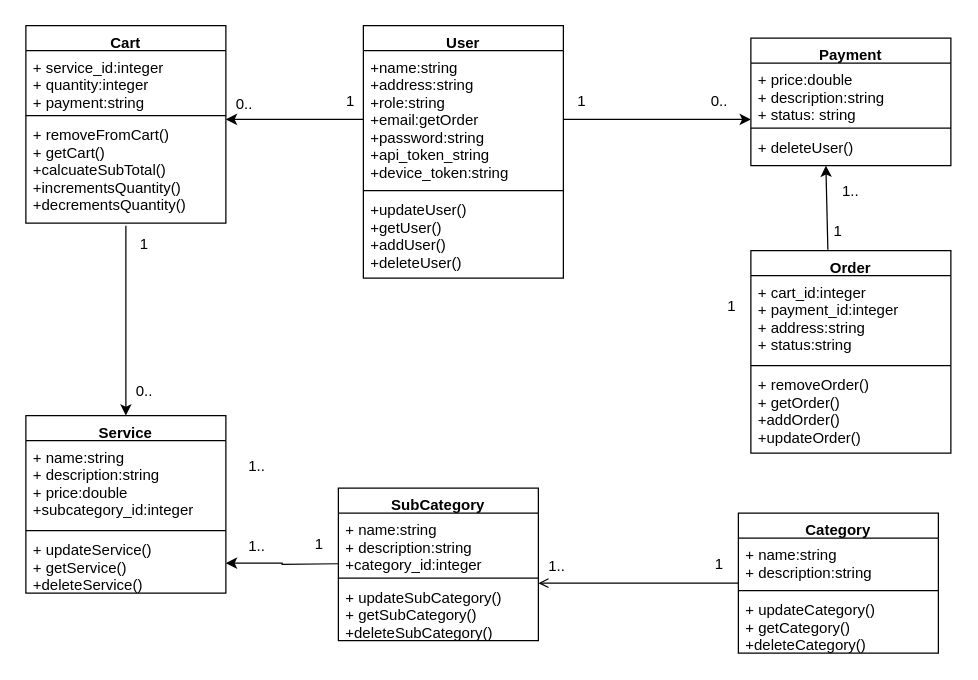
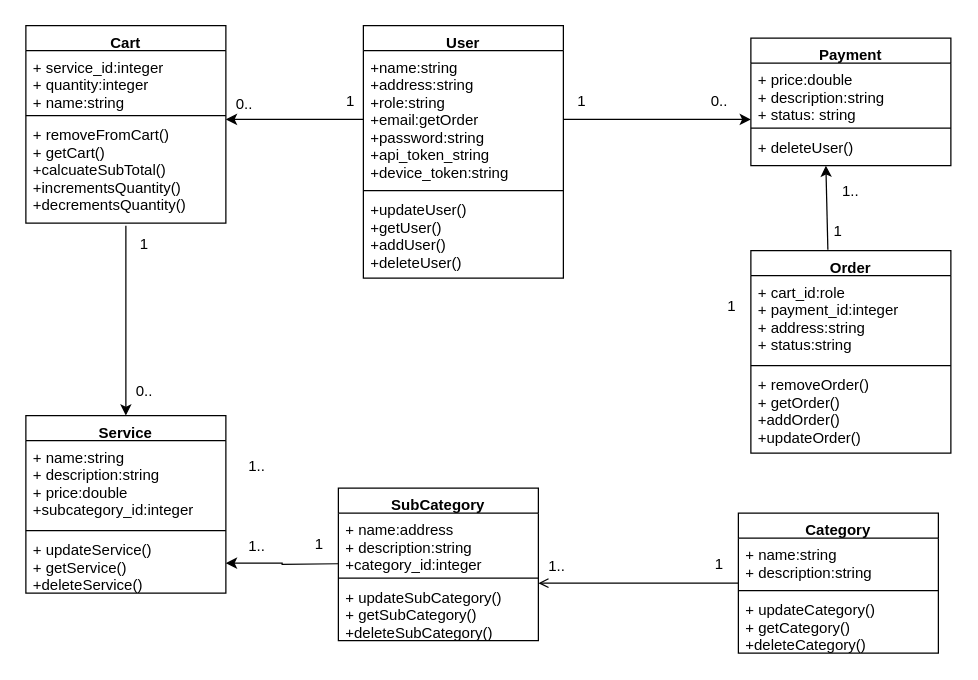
(107, 68) -> (107, 68)
(821, 293) -> (809, 293)
(394, 530) -> (400, 530)
